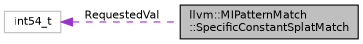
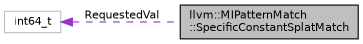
(33, 22) -> (33, 22)
